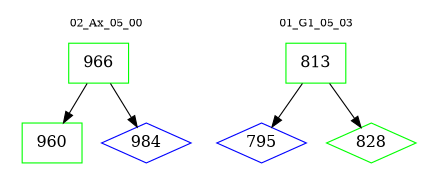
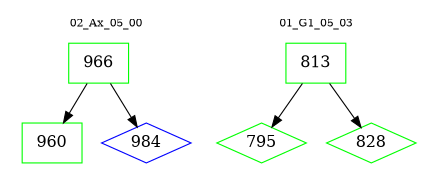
(262, 143) -> (262, 143)
